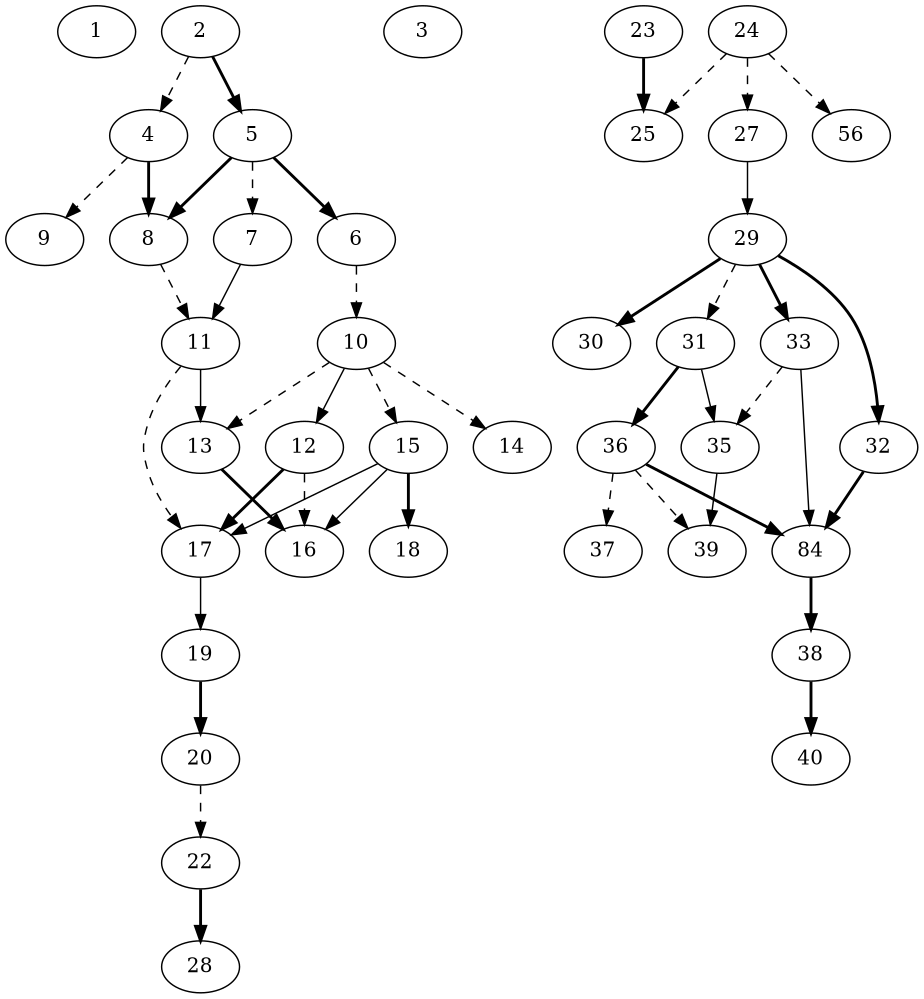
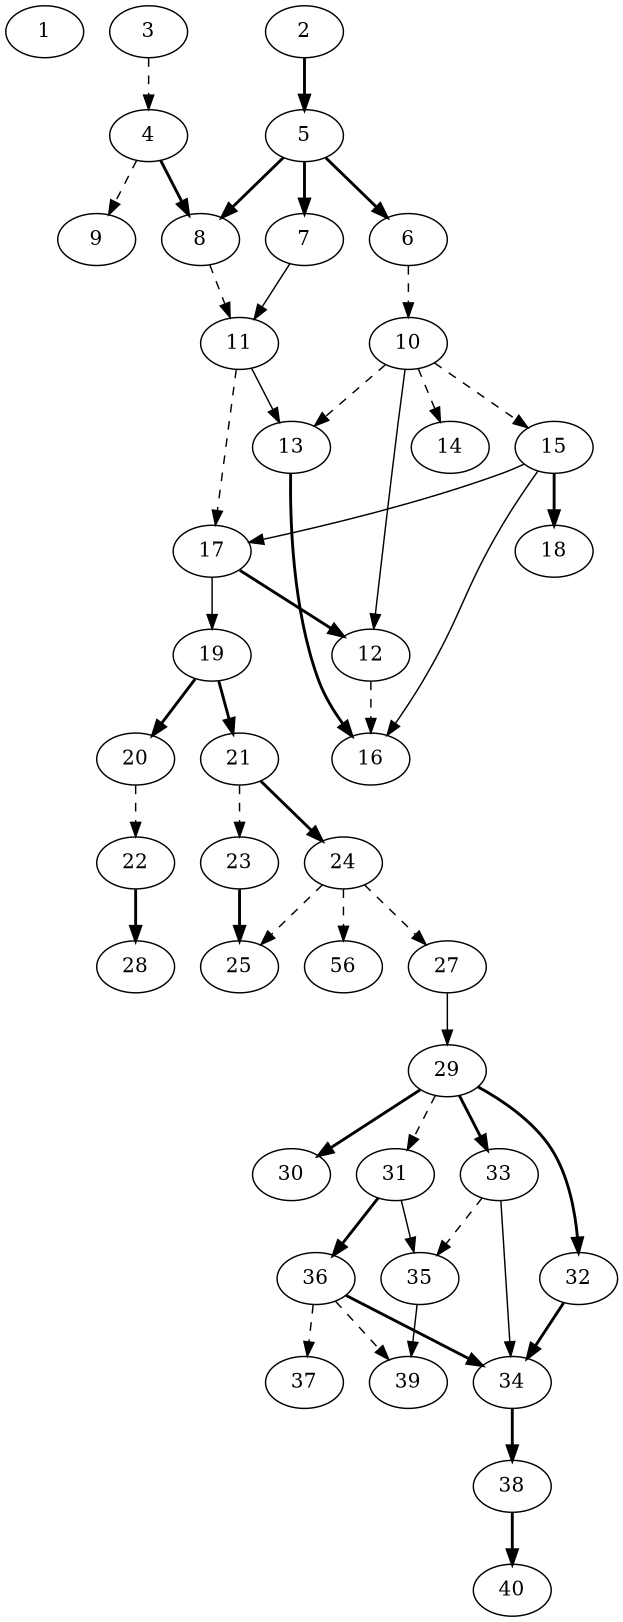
(178, 77) -> (149, 77)
(253, 181) -> (304, 181)
(259, 493) -> (285, 599)
(811, 551) -> (512, 1382)
none -> (240, 759)
